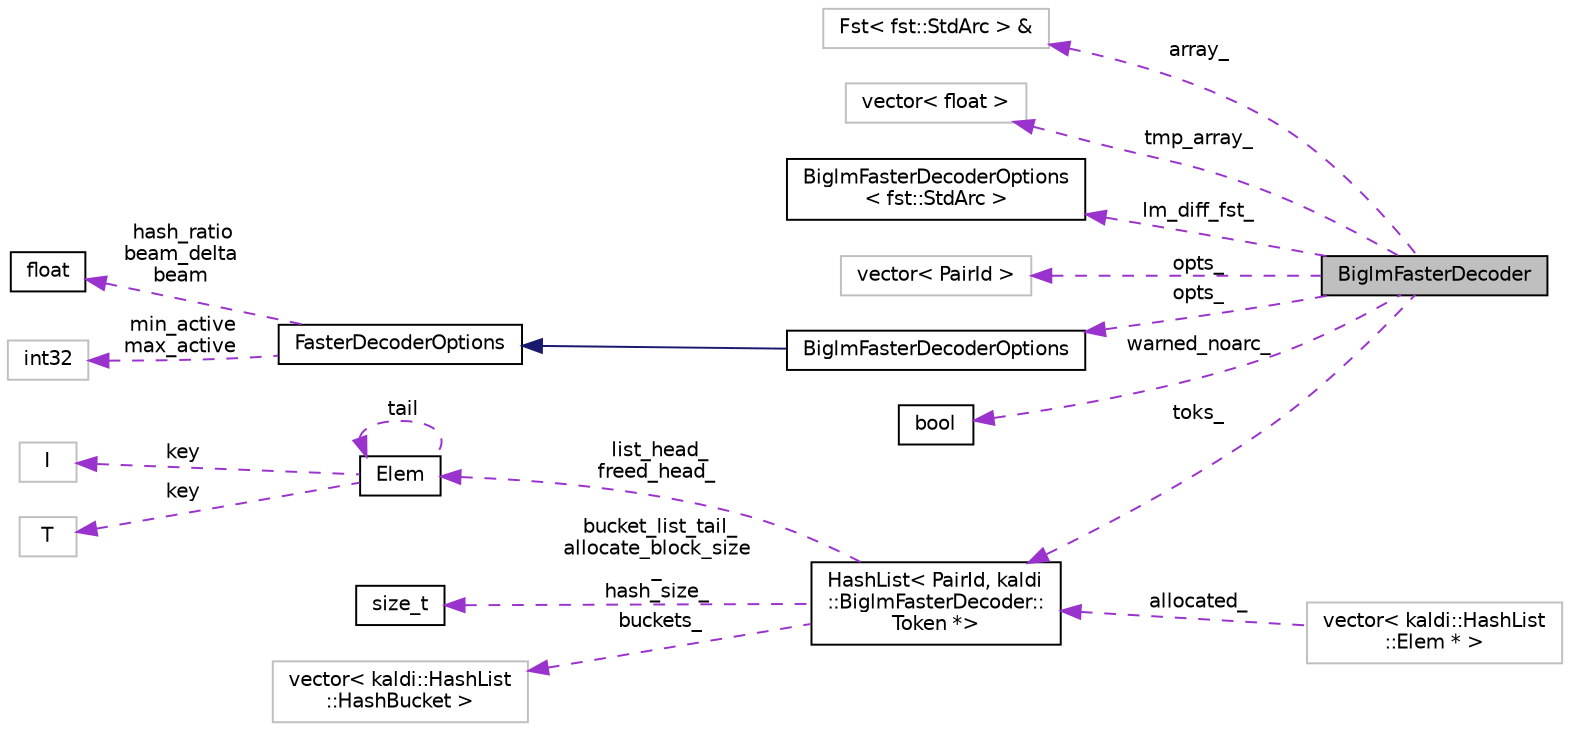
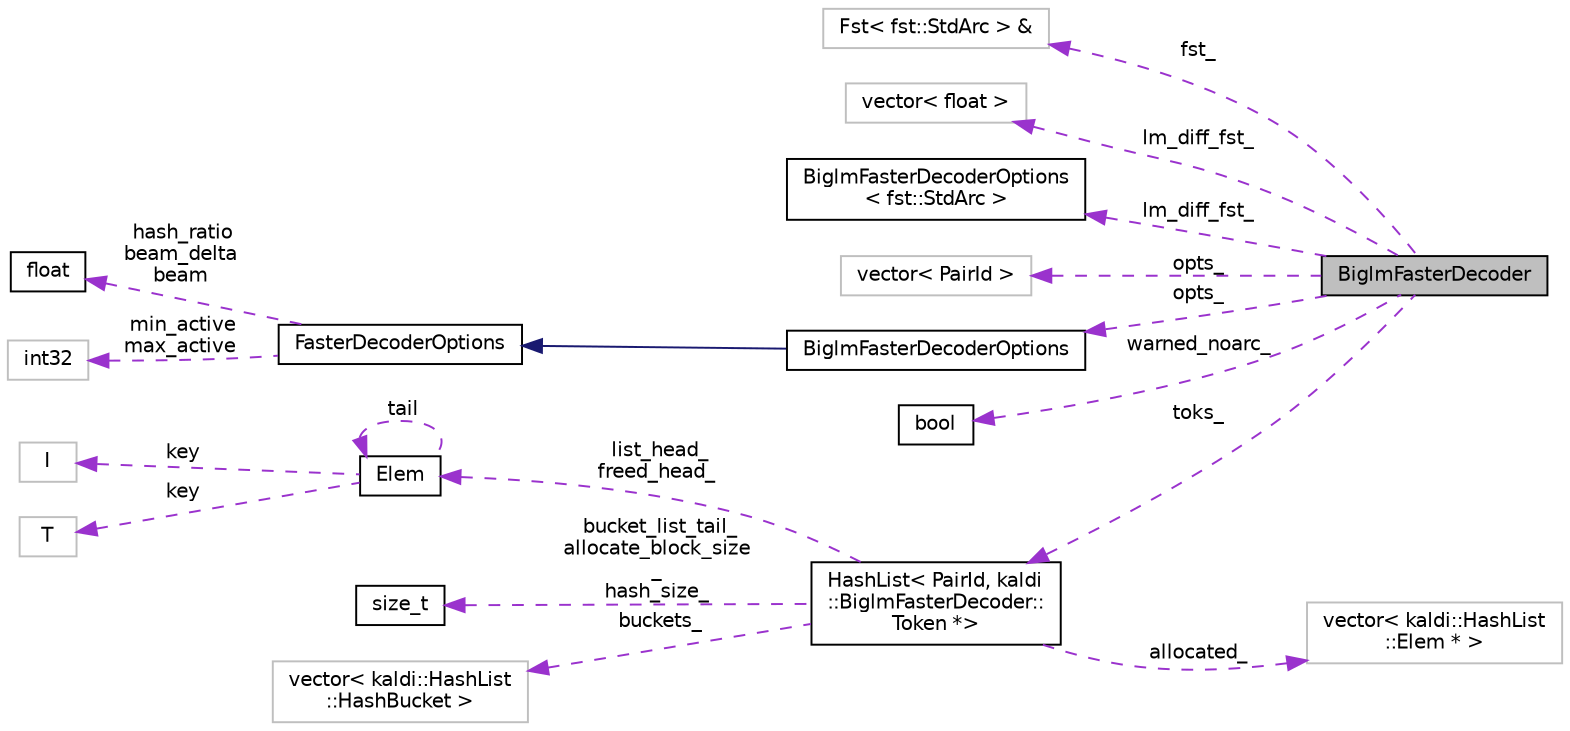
(1196, 51) -> (1196, 51)
(1196, 139) -> (1196, 139)
(1194, 619) -> (1162, 669)
